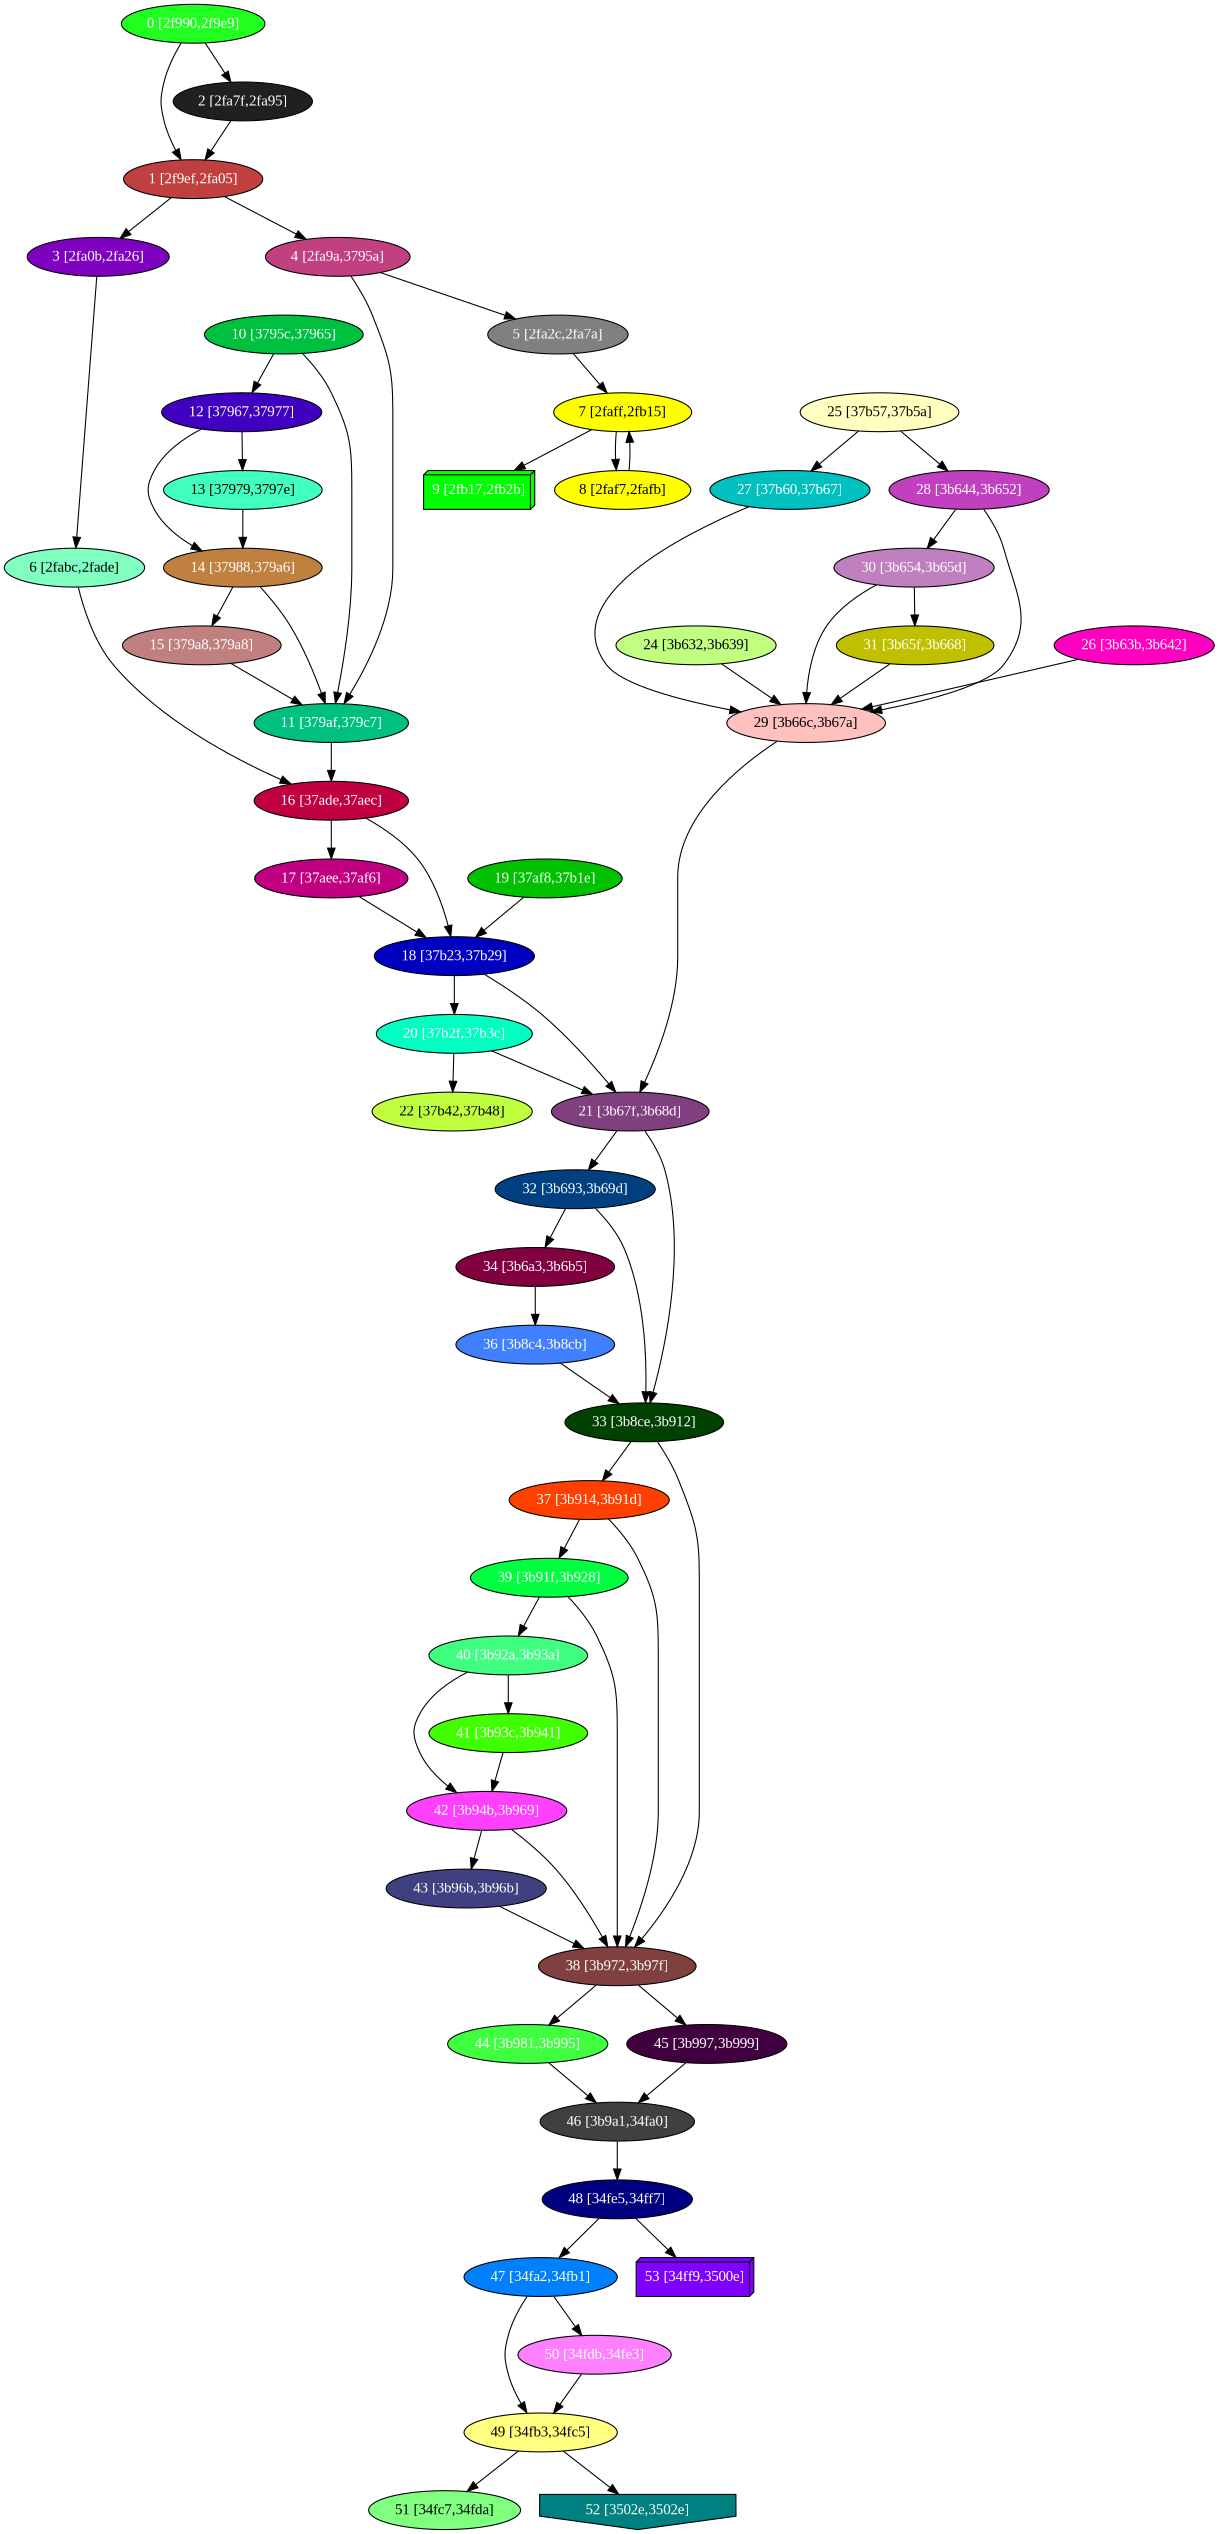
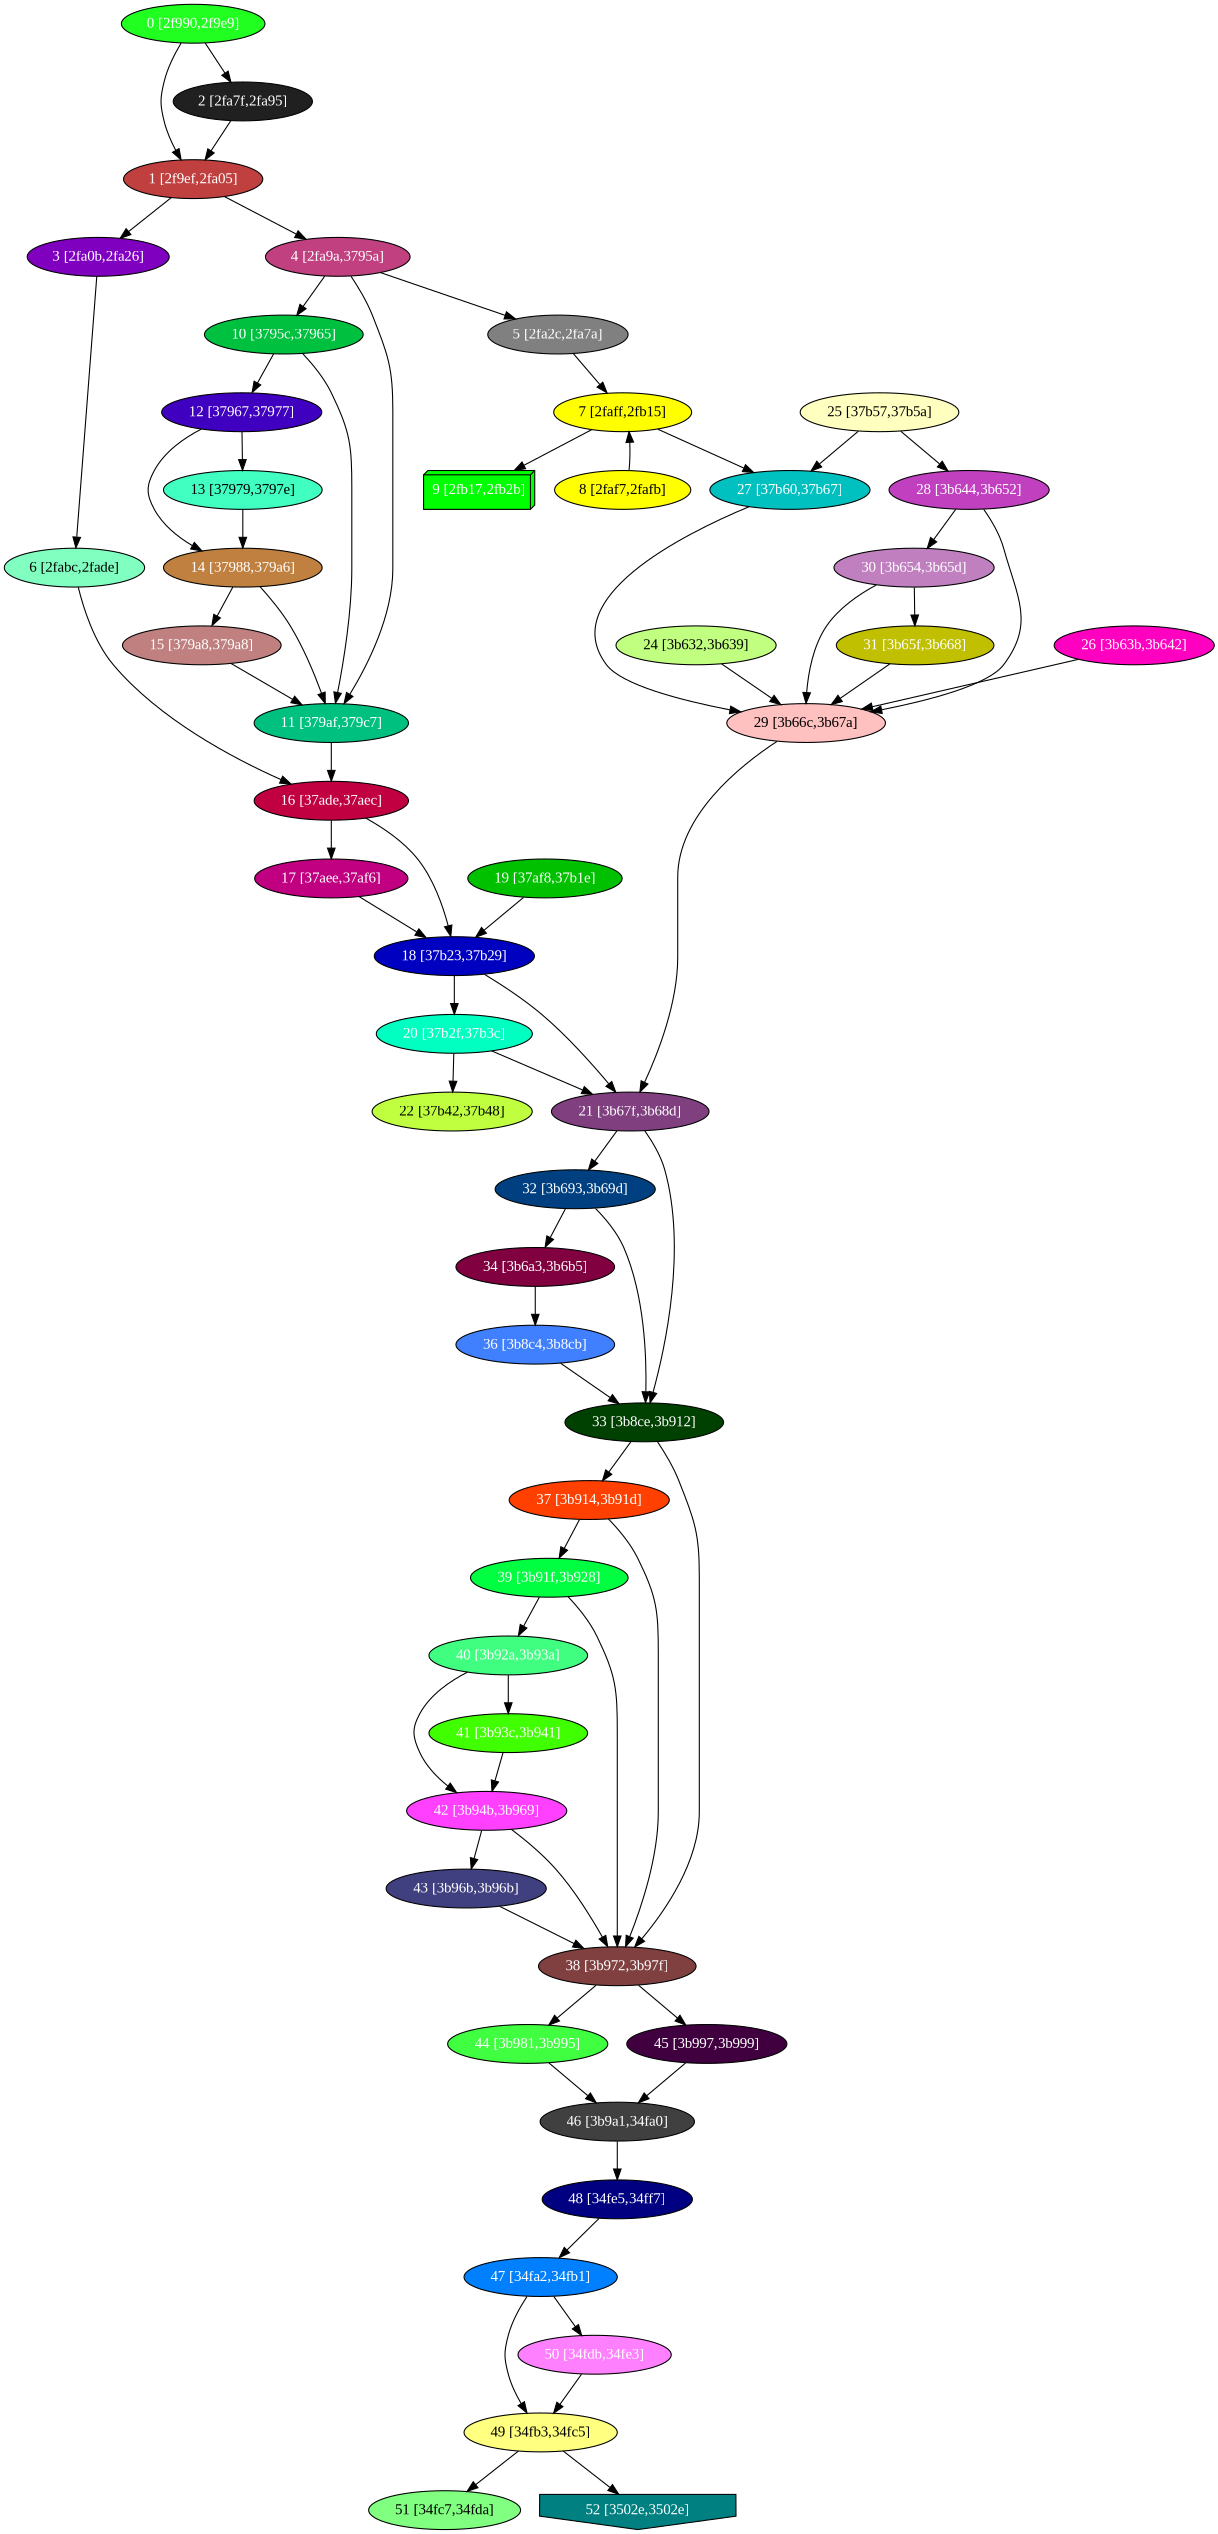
none -> (314, 291)
(615, 445) -> (701, 449)
(695, 2277) -> none
